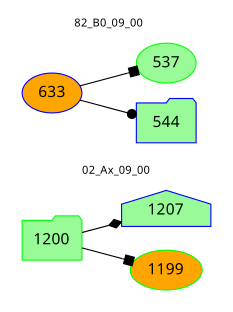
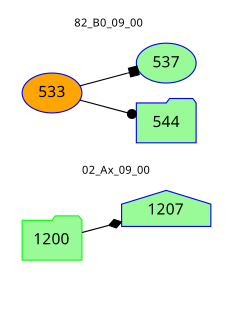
(166, 63) -> (166, 63)
(52, 93) -> (52, 93)
(166, 270) -> none
